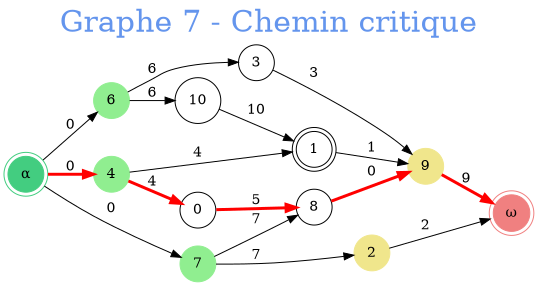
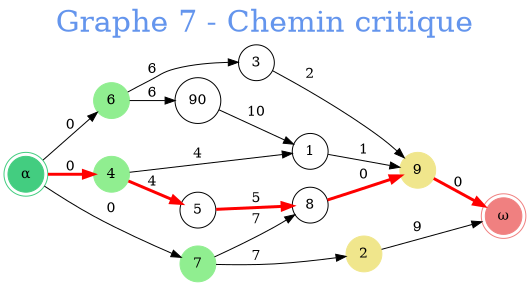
(314, 73) -> (310, 74)
(198, 101) -> (198, 101)
(314, 149) -> (310, 151)
(467, 179) -> (459, 183)
(198, 210) -> (198, 210)
(426, 226) -> (418, 228)
